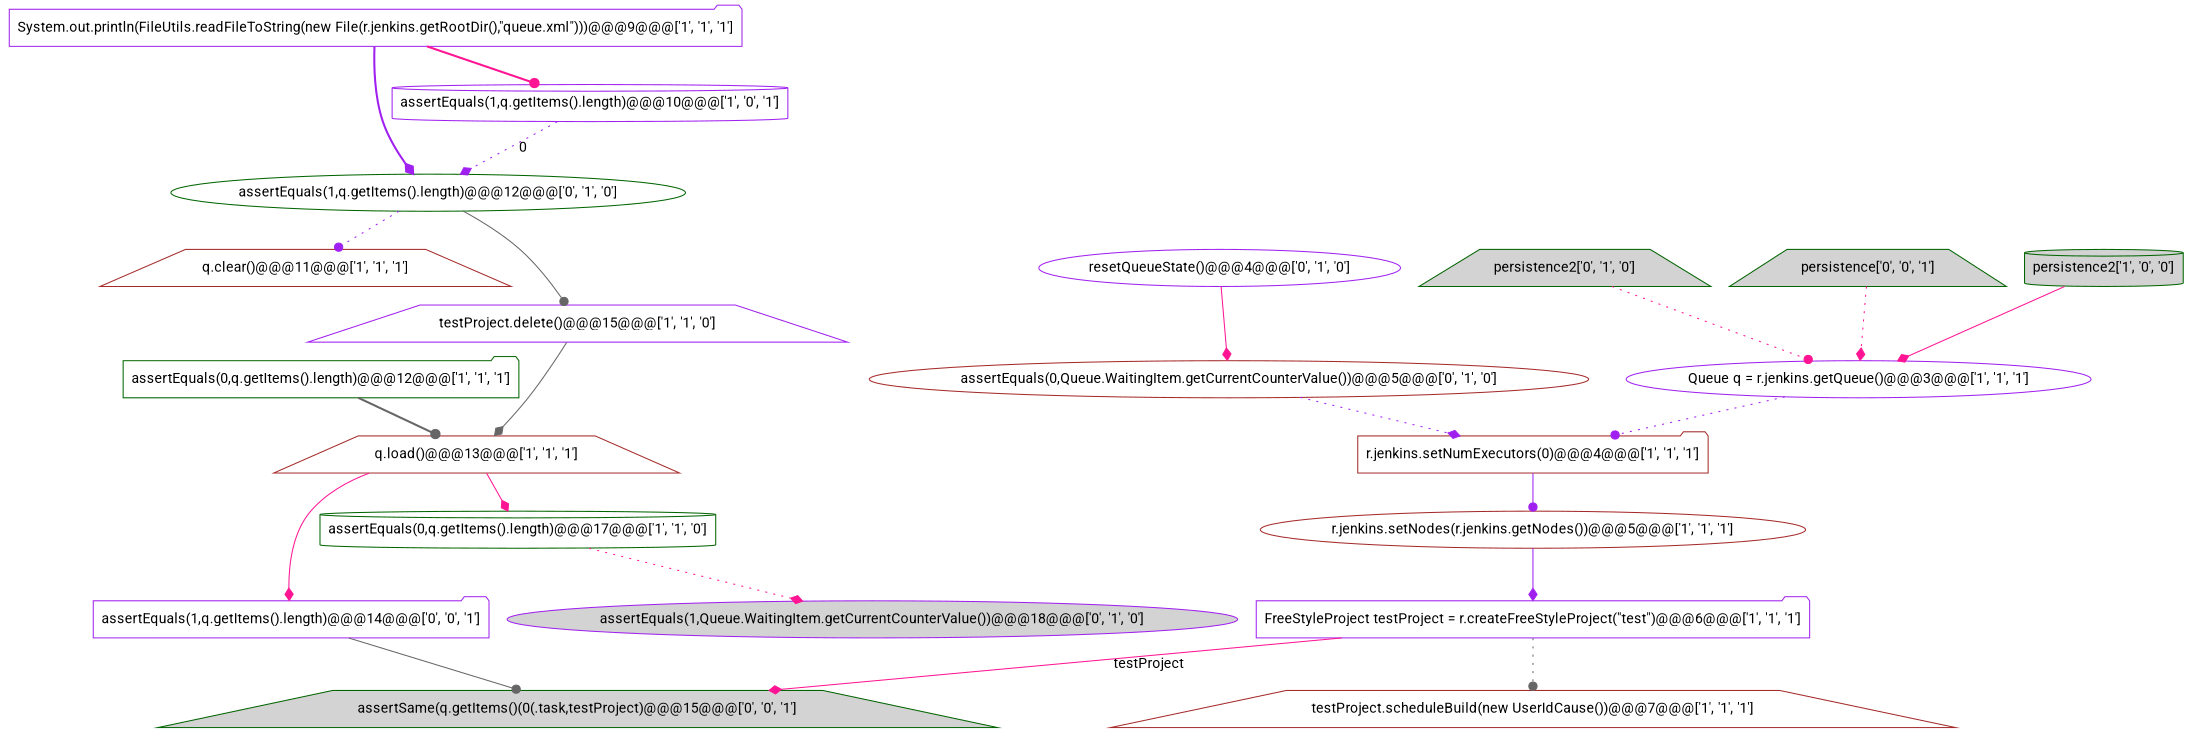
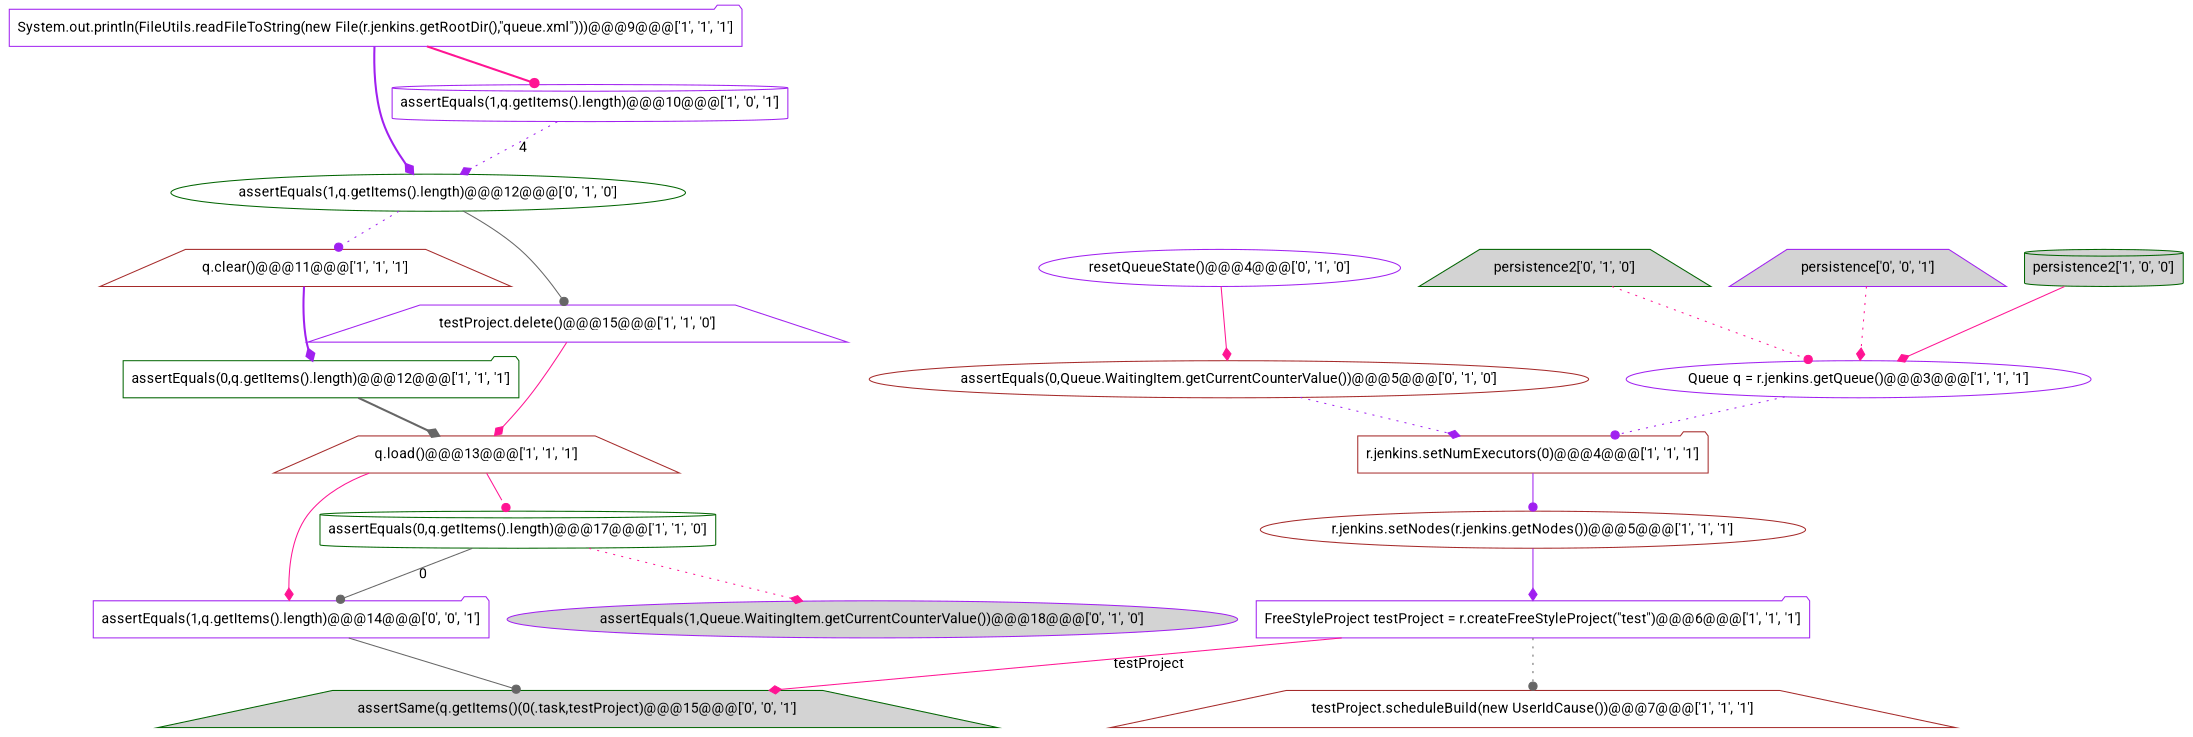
(523, 148) -> (523, 148)
(1868, 268) -> (1868, 268)
none -> (304, 318)
(537, 386) -> (537, 386)
(395, 415) -> (395, 415)
(494, 487) -> (494, 487)
none -> (408, 573)
